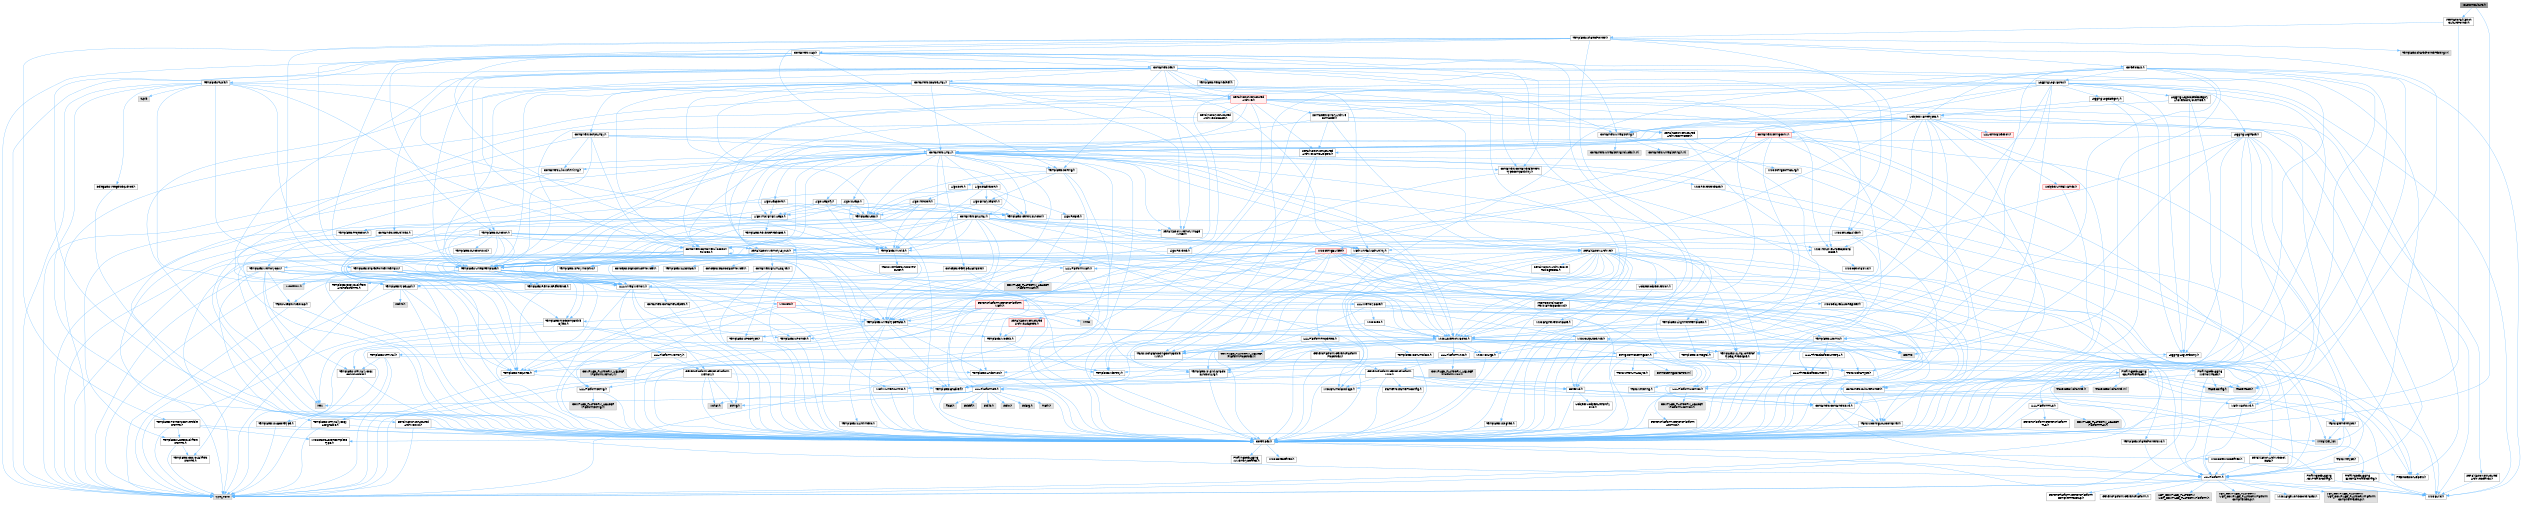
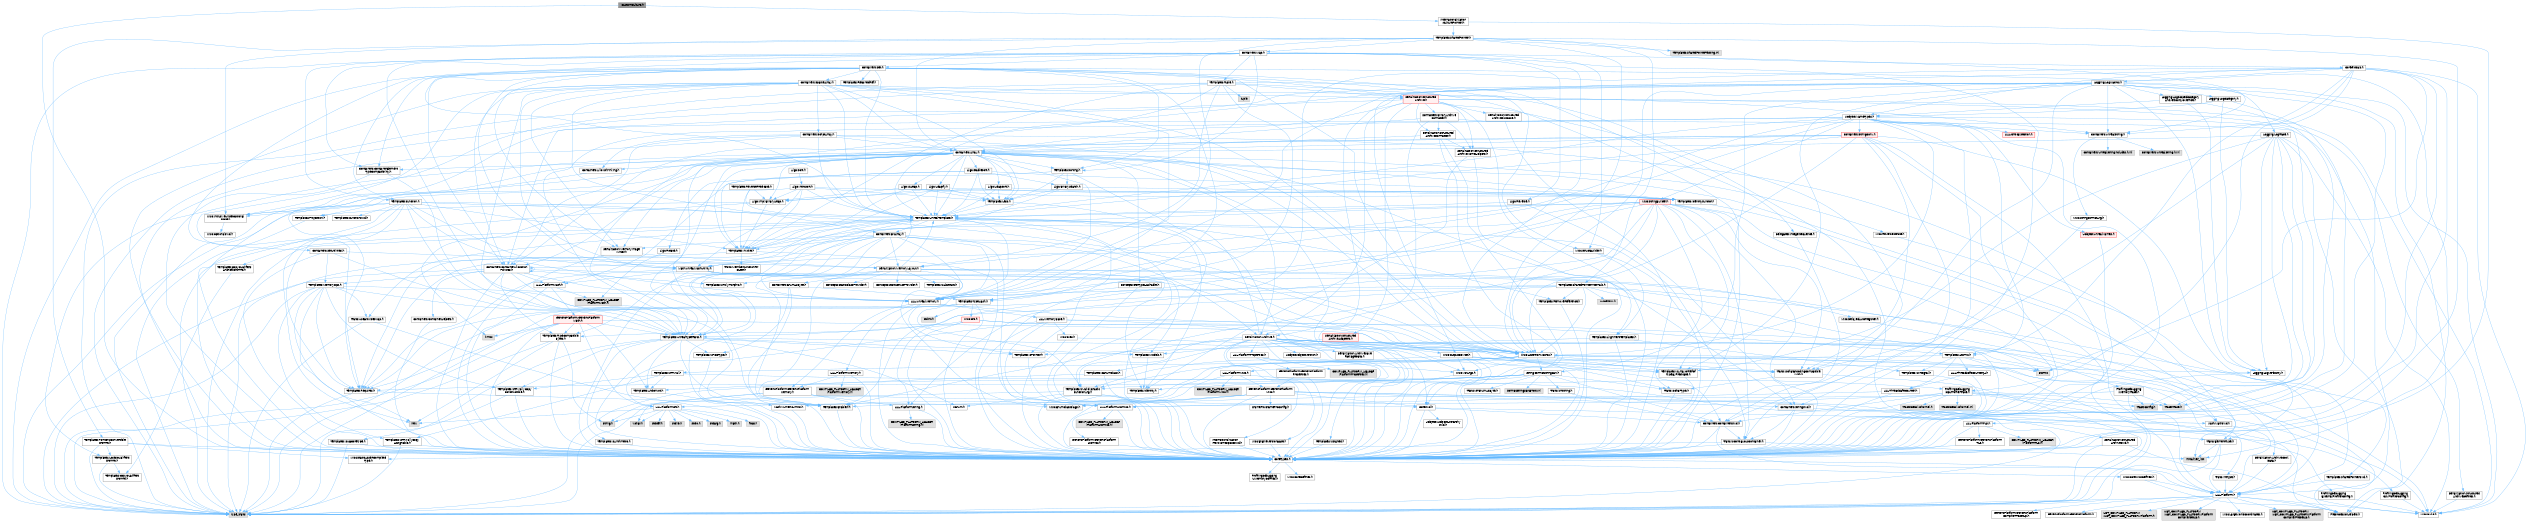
(1008, 178) -> none
(768, 224) -> (759, 194)
(725, 233) -> (919, 224)
(1864, 390) -> (1796, 407)
none -> (959, 407)
none -> (2286, 503)
